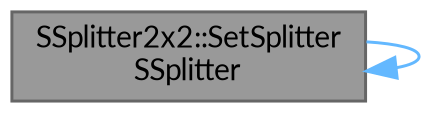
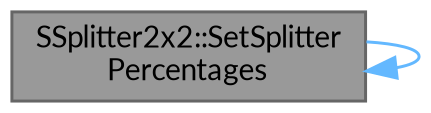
(189, 56) -> (189, 56)
